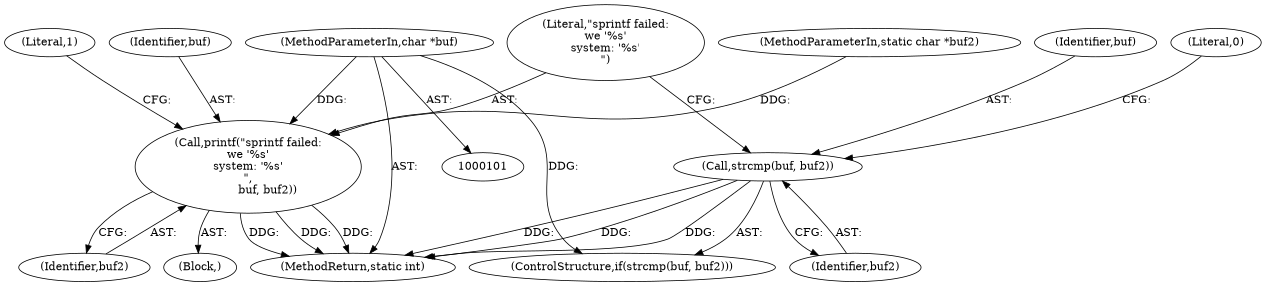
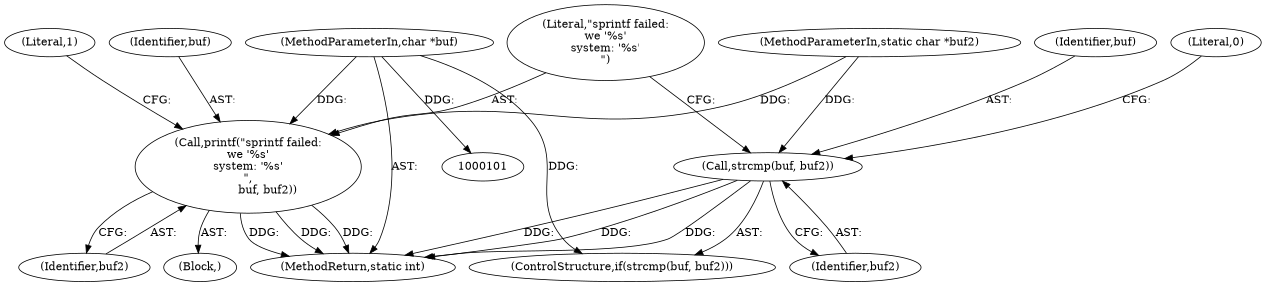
(441, 101) -> (441, 101)
none -> (821, 102)
